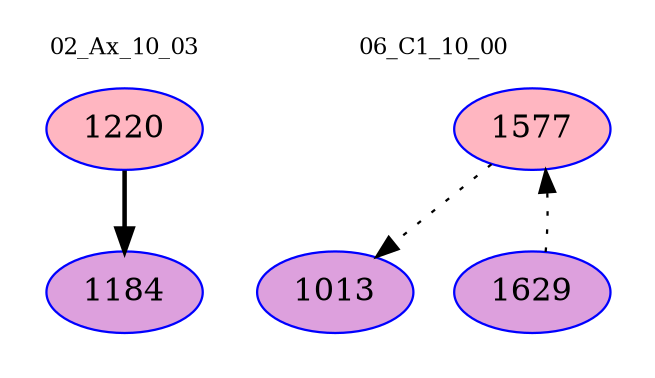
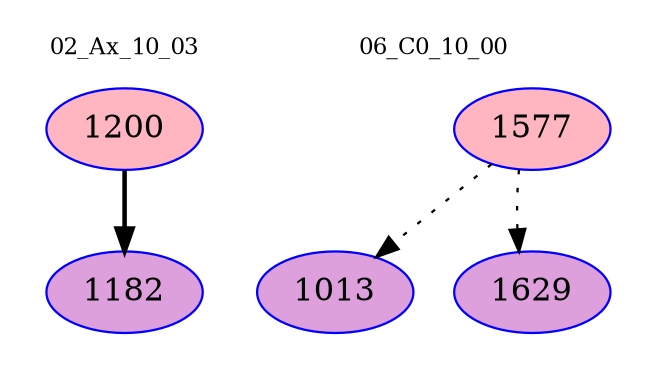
(434, 49) -> (434, 49)
(125, 129) -> (125, 129)
(547, 222) -> (517, 199)
(125, 292) -> (125, 292)
